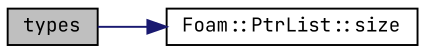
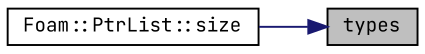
(122, 27) -> (283, 27)
